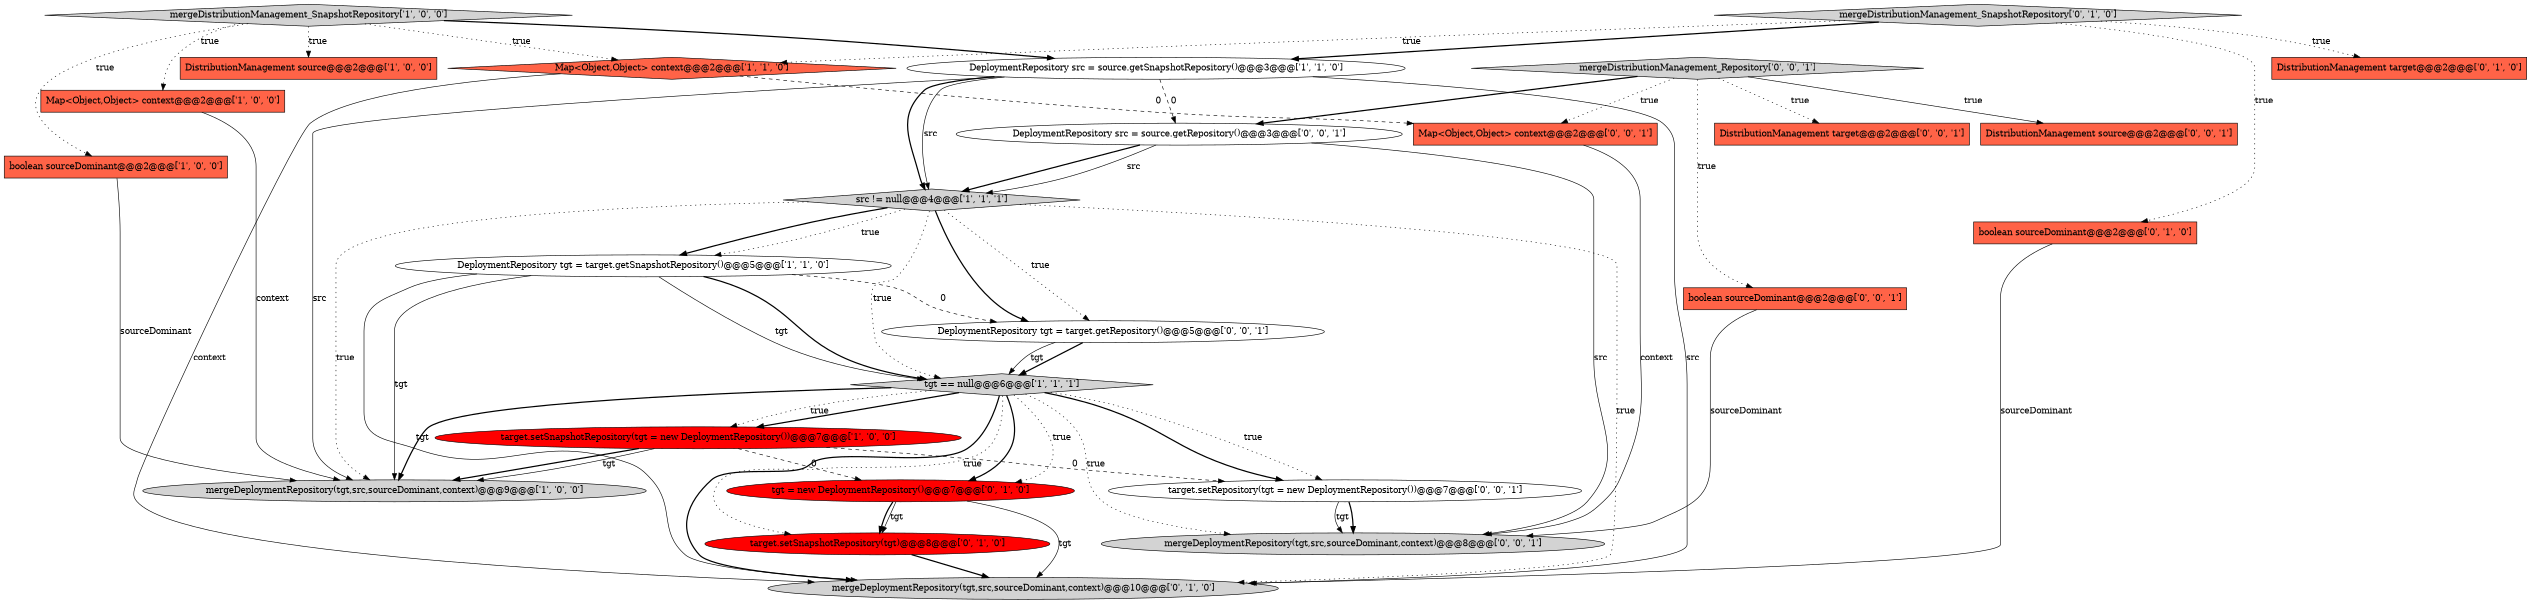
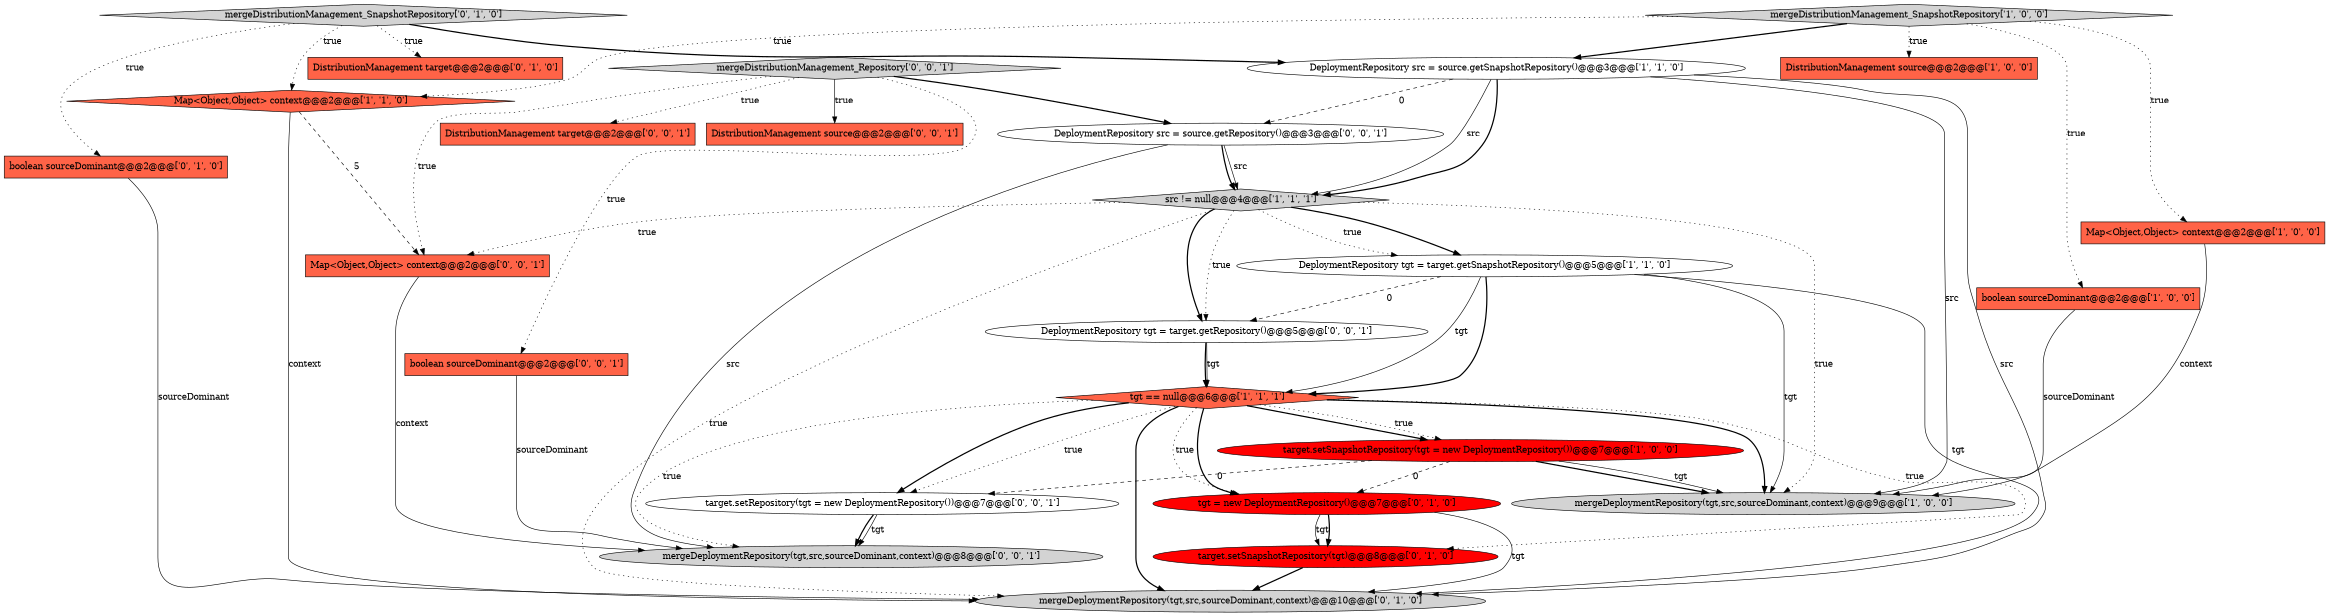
(1158, 101) -> (357, 167)
(871, 299) -> (798, 211)
(1002, 385) -> (1207, 398)
